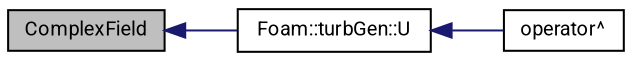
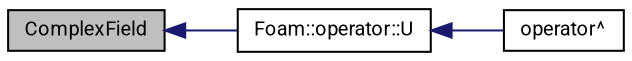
(334, 30) -> (334, 30)
